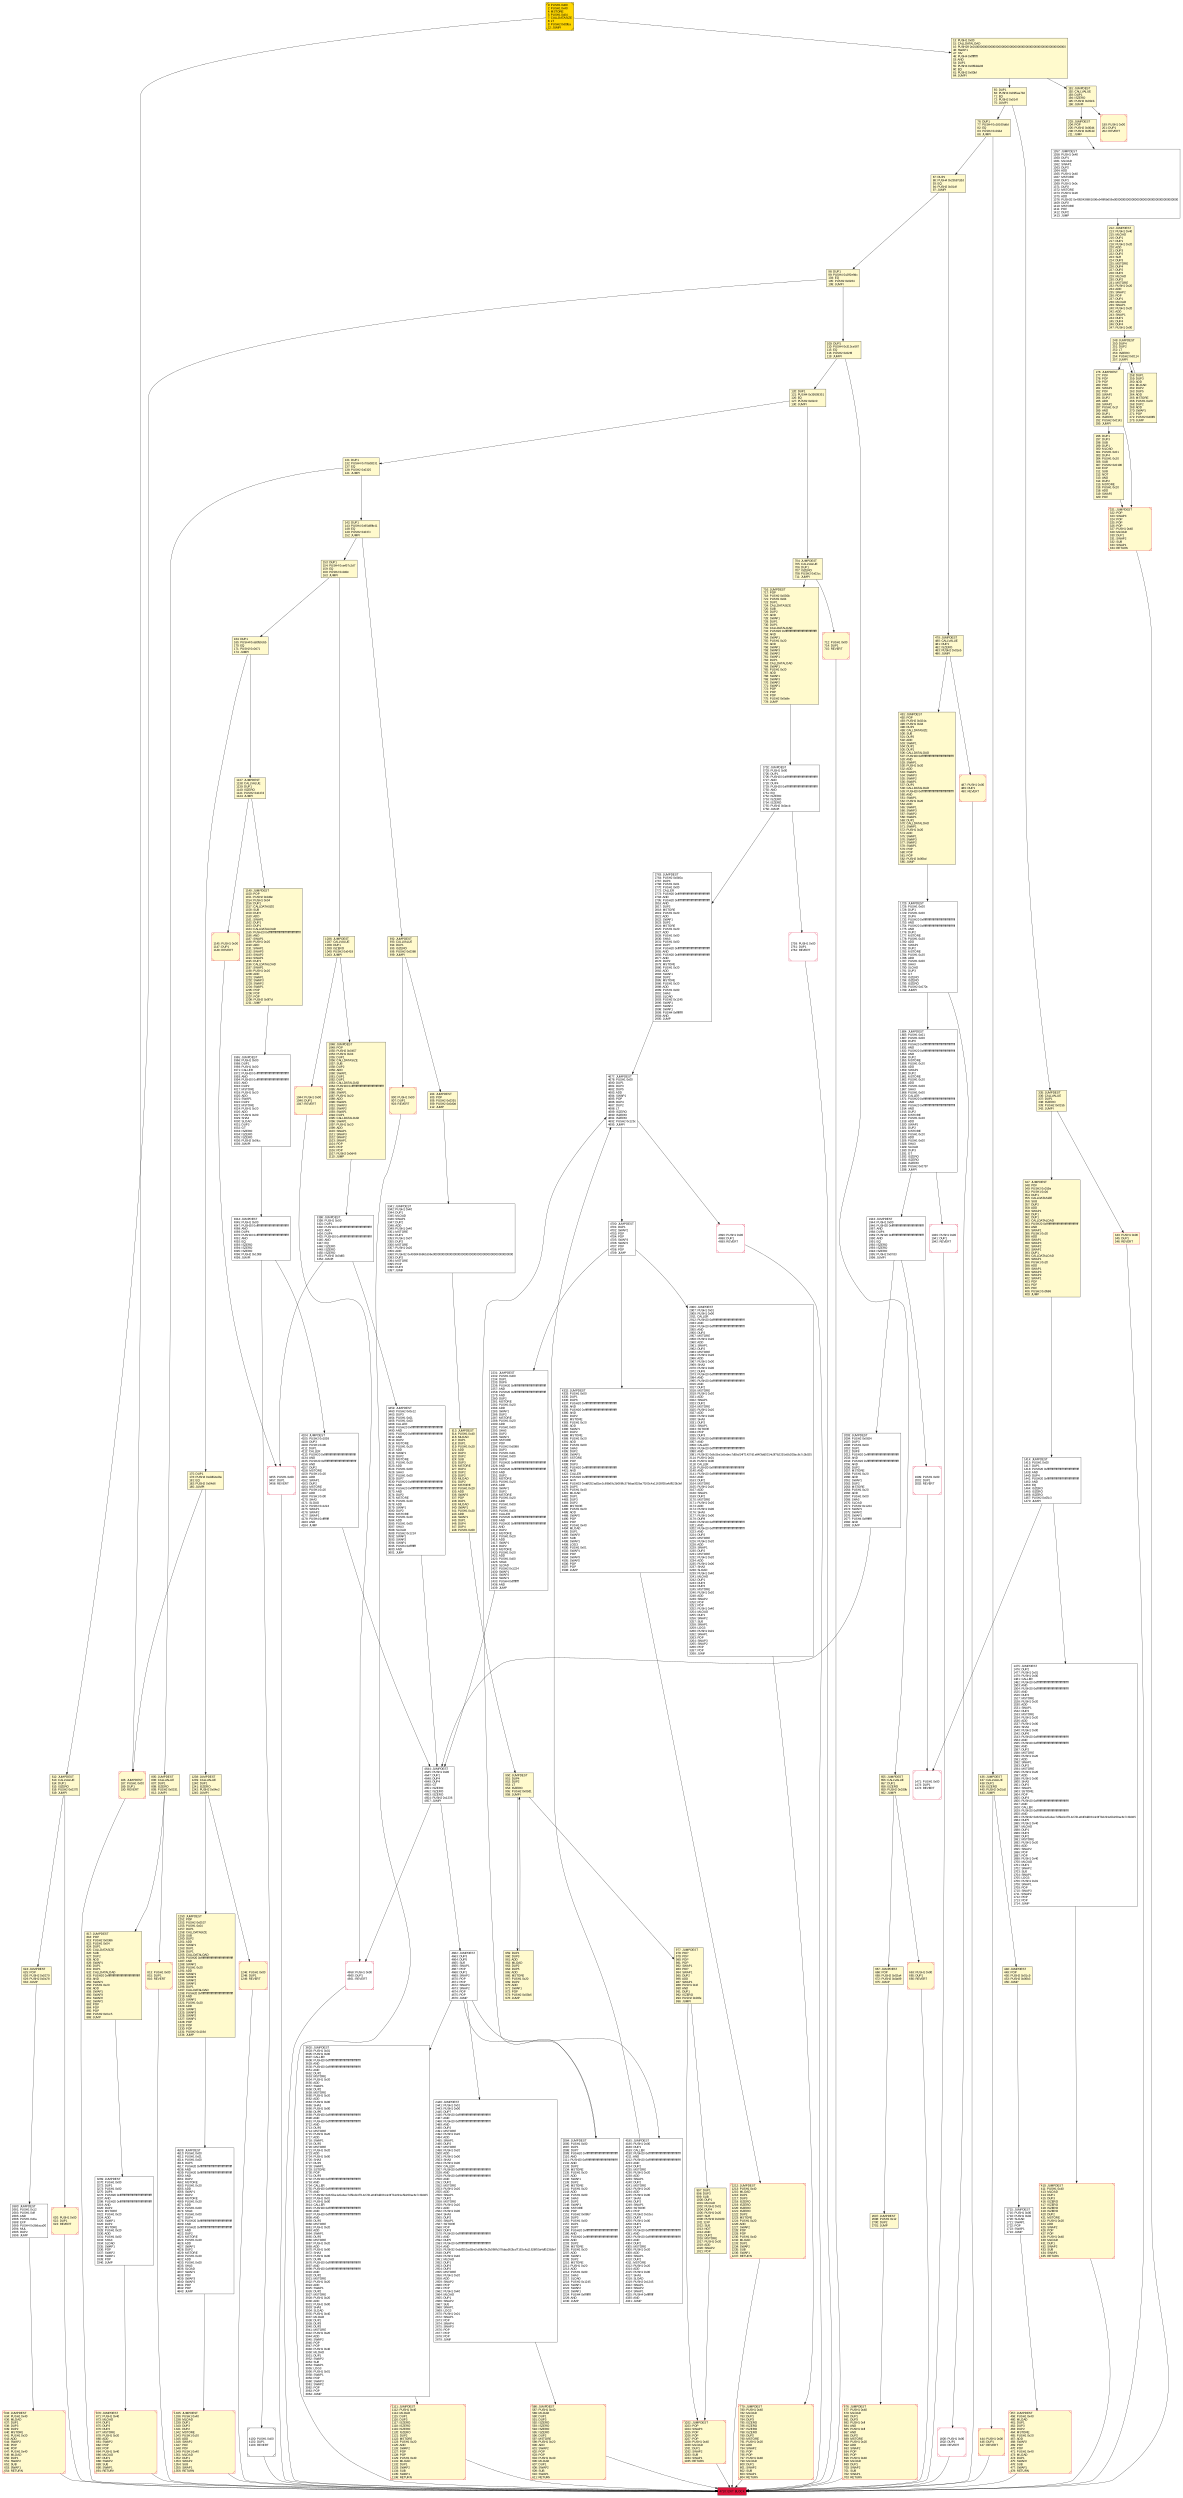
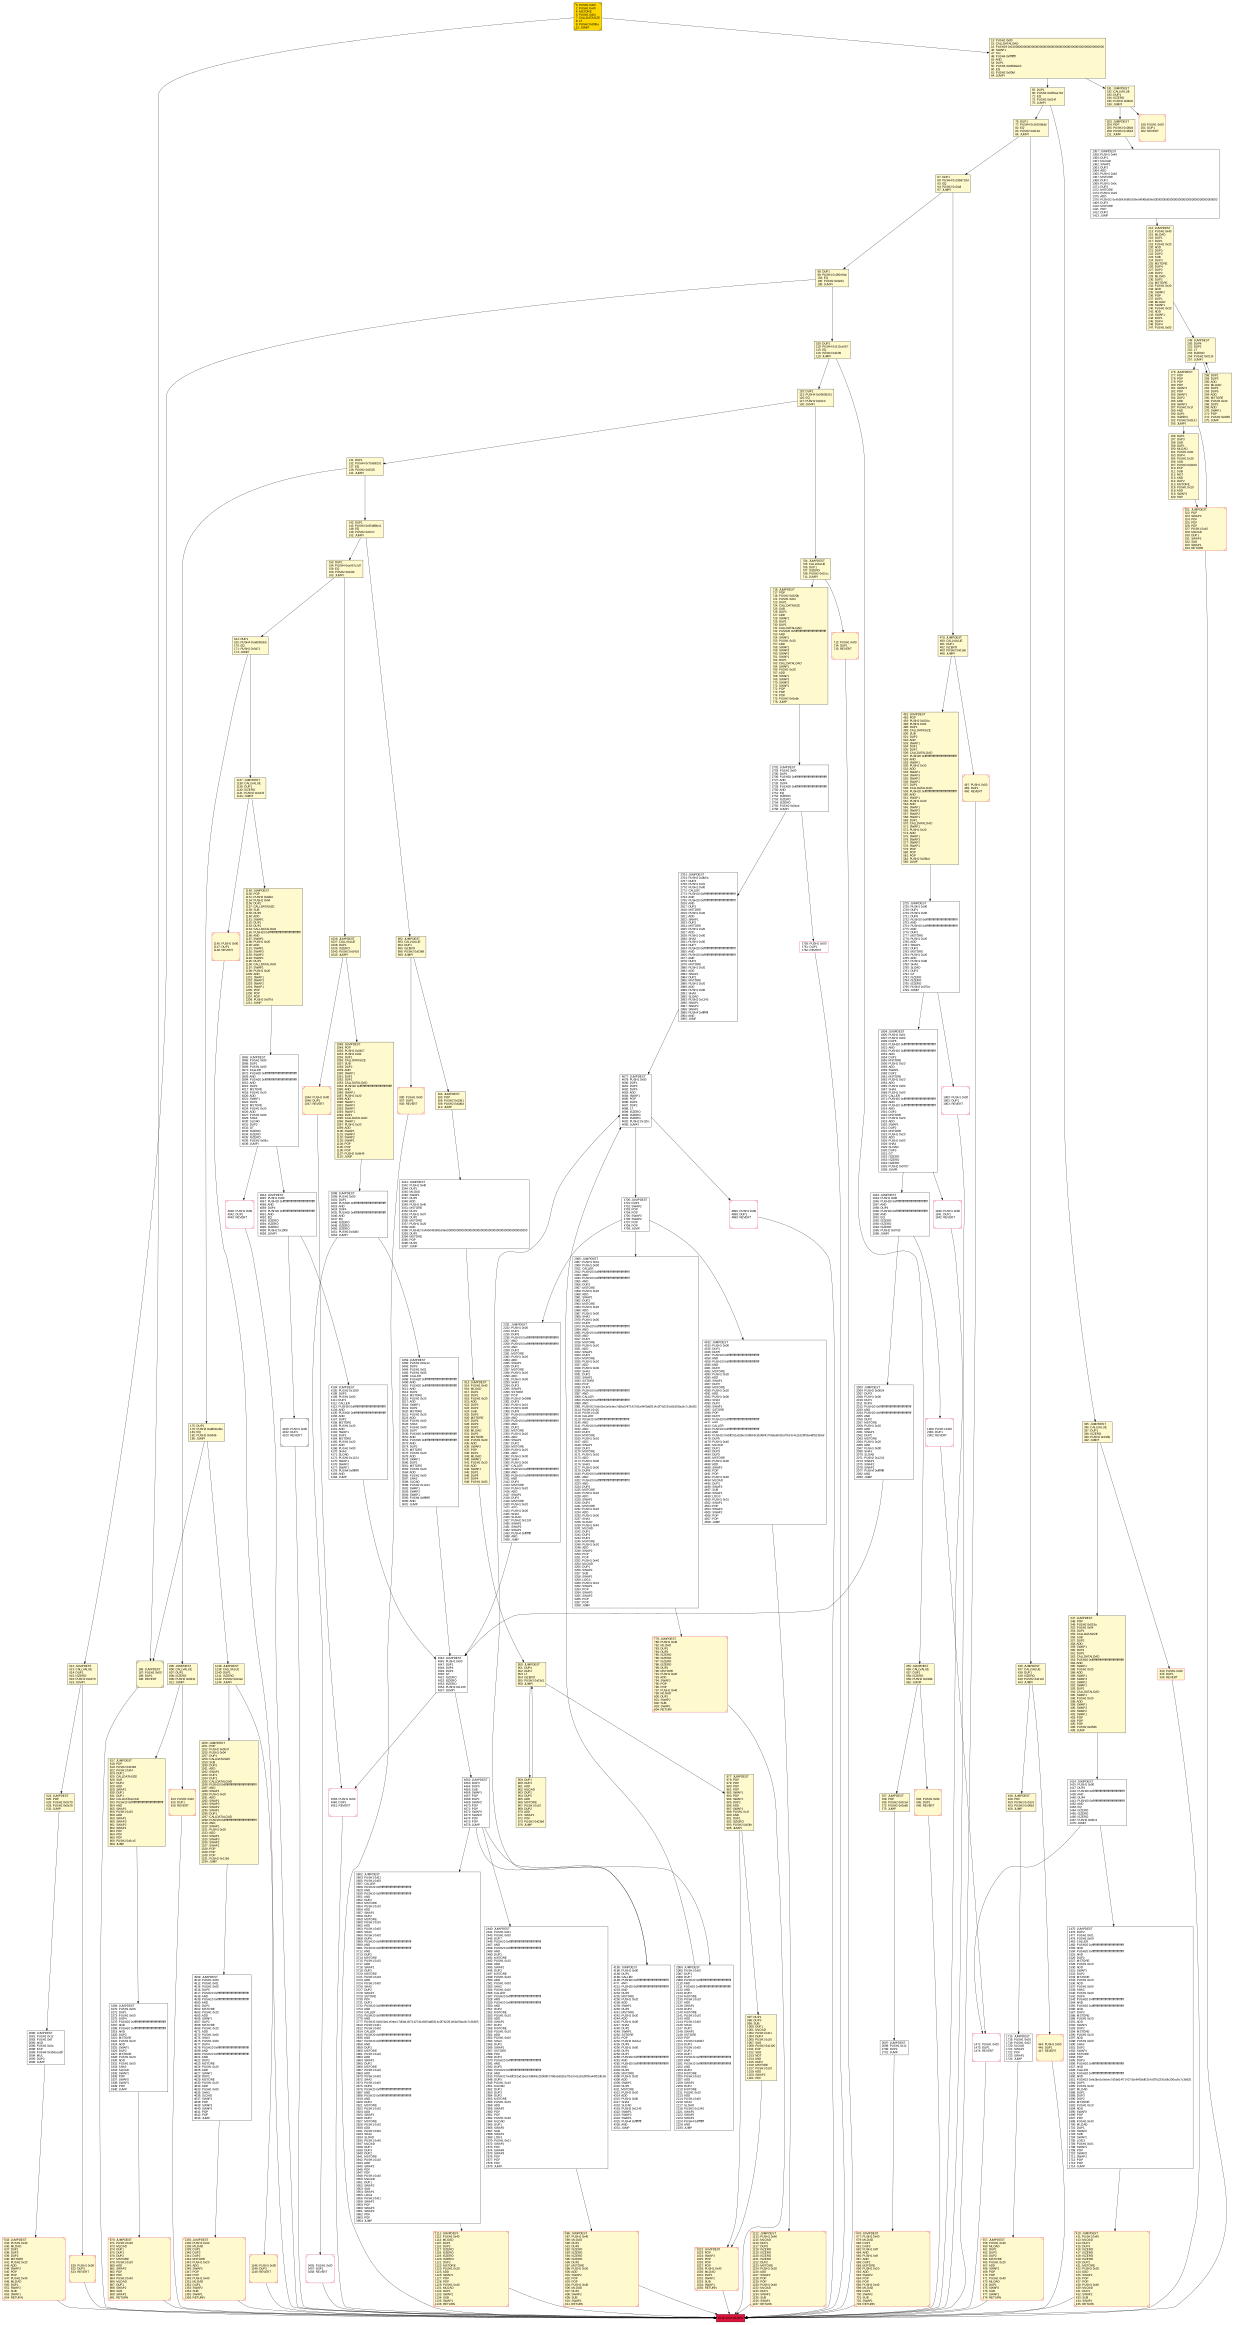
(803, 947) -> (814, 947)
none -> (240, 1214)
(222, 1216) -> (272, 1843)
(132, 1785) -> (150, 1674)
(884, 2221) -> (894, 2048)
none -> (972, 2296)
